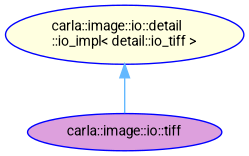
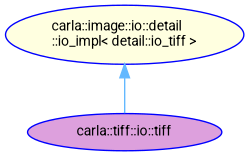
(125, 132) -> (125, 132)
